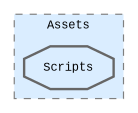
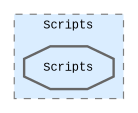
(69, 26) -> (69, 26)
